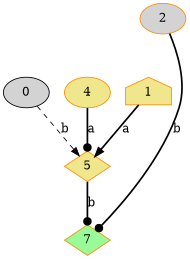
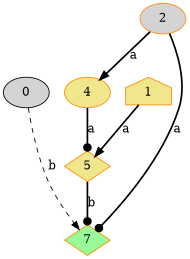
none -> (128, 53)
(55, 128) -> (43, 169)
(177, 129) -> (177, 129)
